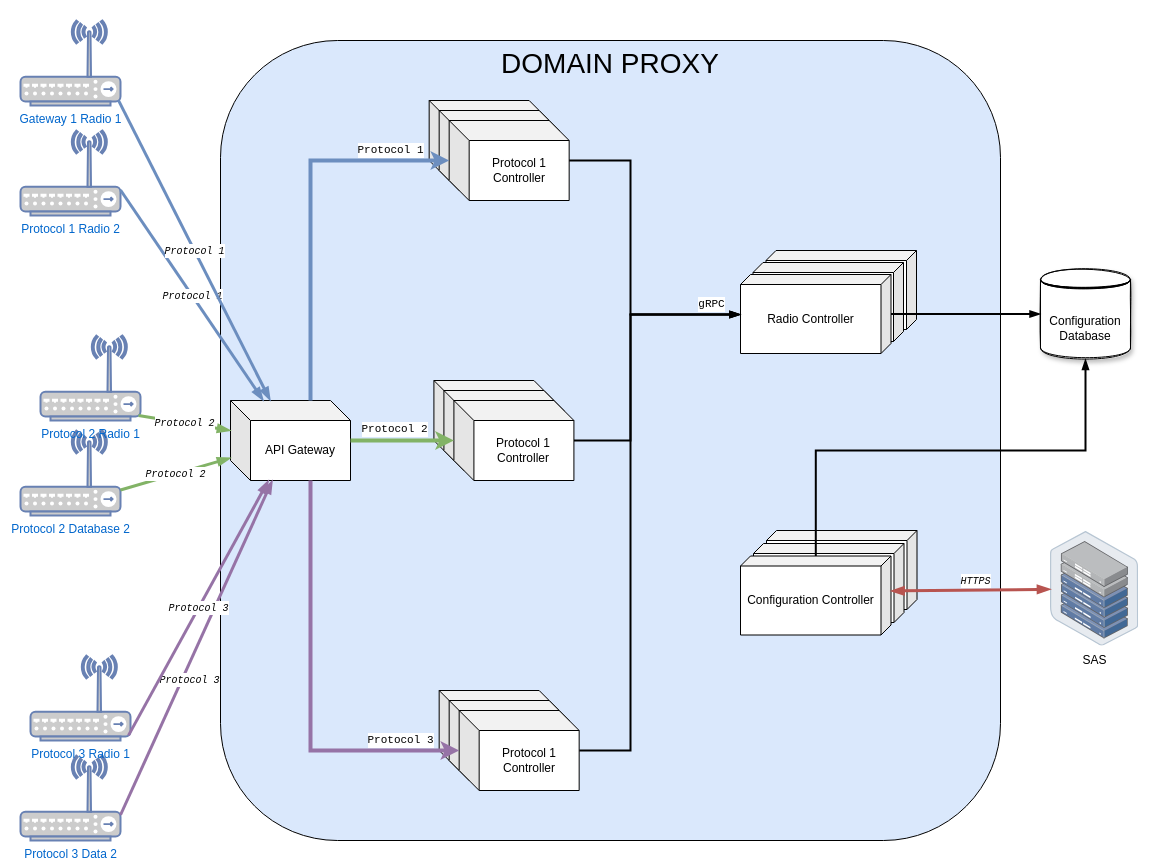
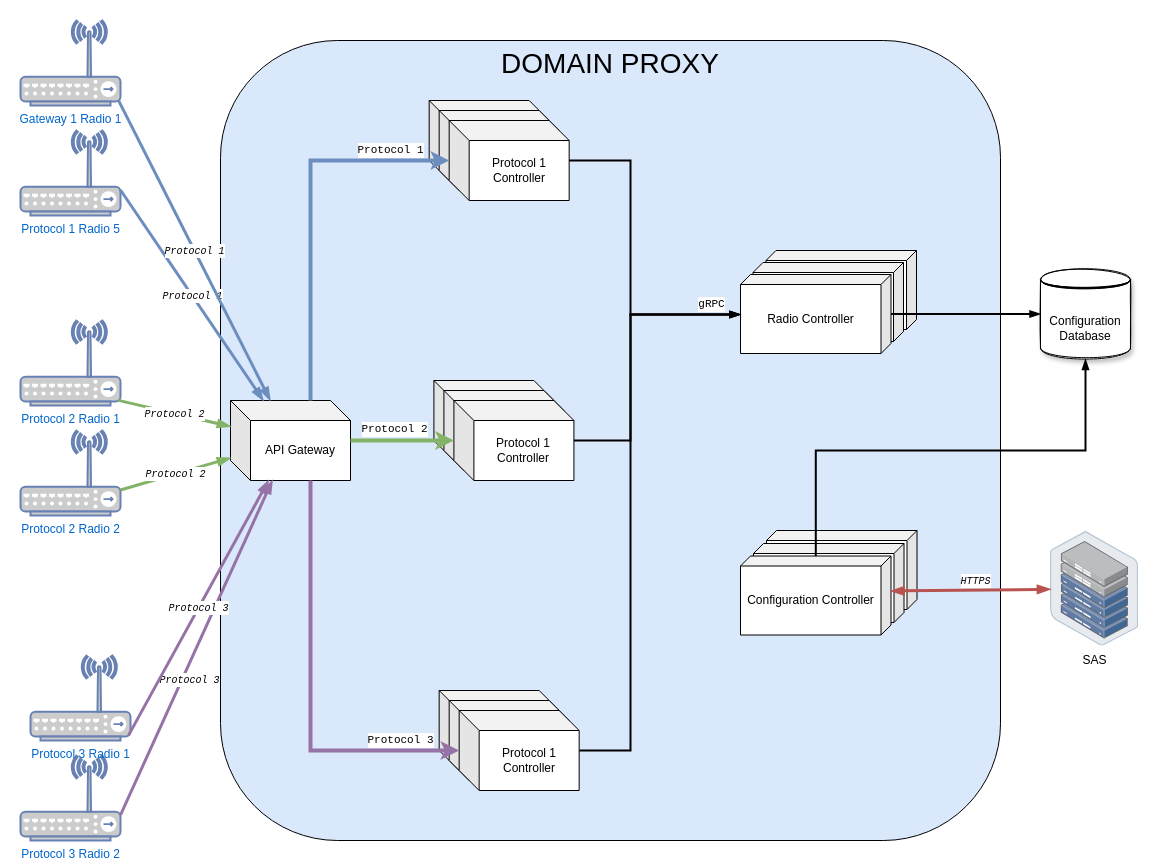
(71, 230) -> (71, 230)
(91, 378) -> (71, 363)
(71, 530) -> (71, 530)
(71, 855) -> (71, 855)
